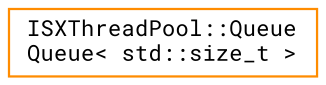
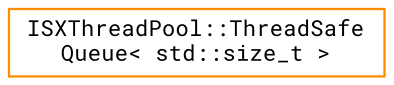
(163, 43) -> (197, 43)
